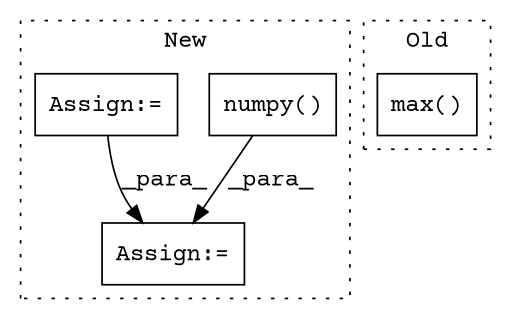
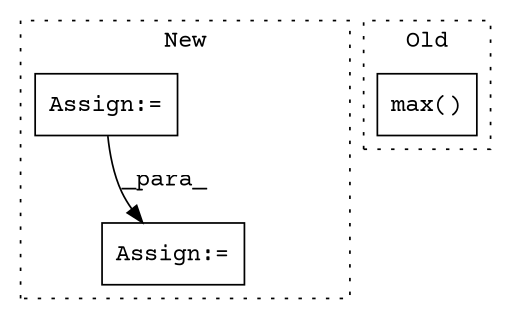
(273, 105) -> none
